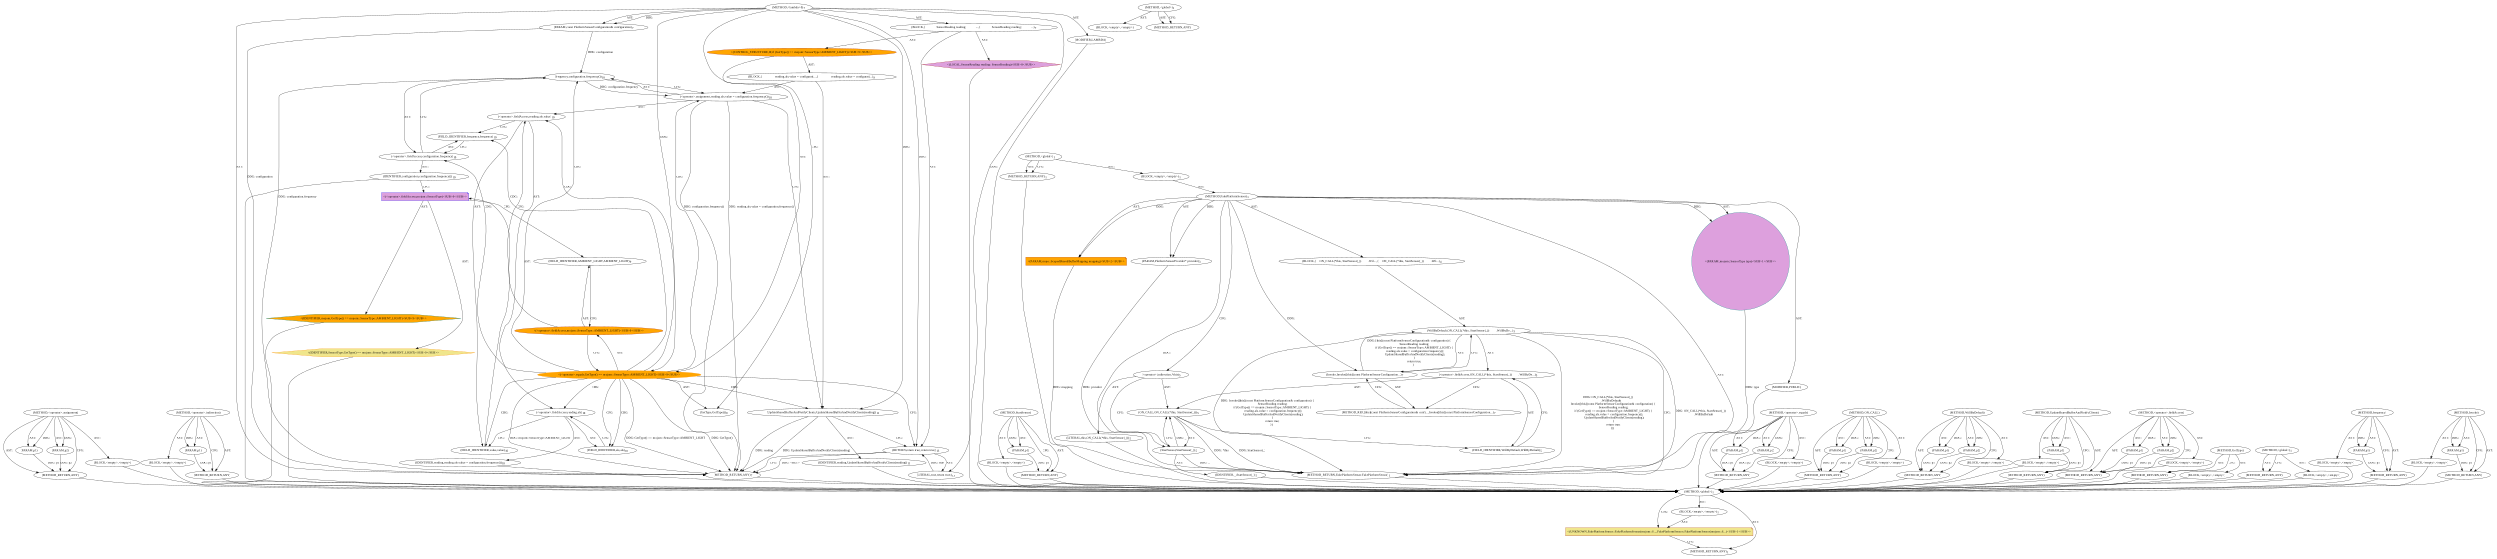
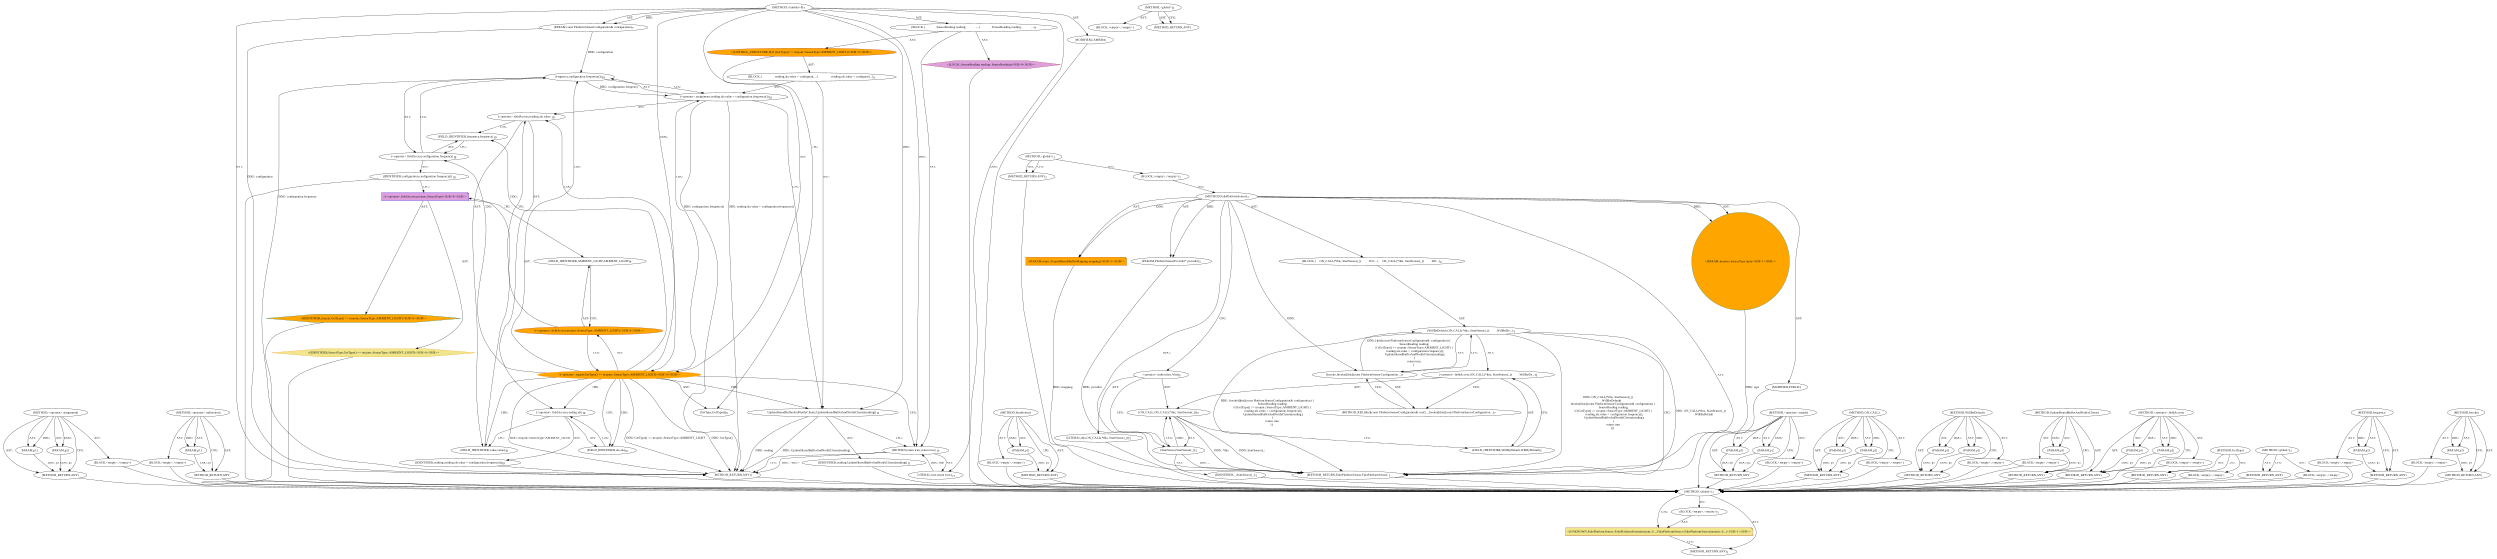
(1741, 261) -> (1741, 261)
